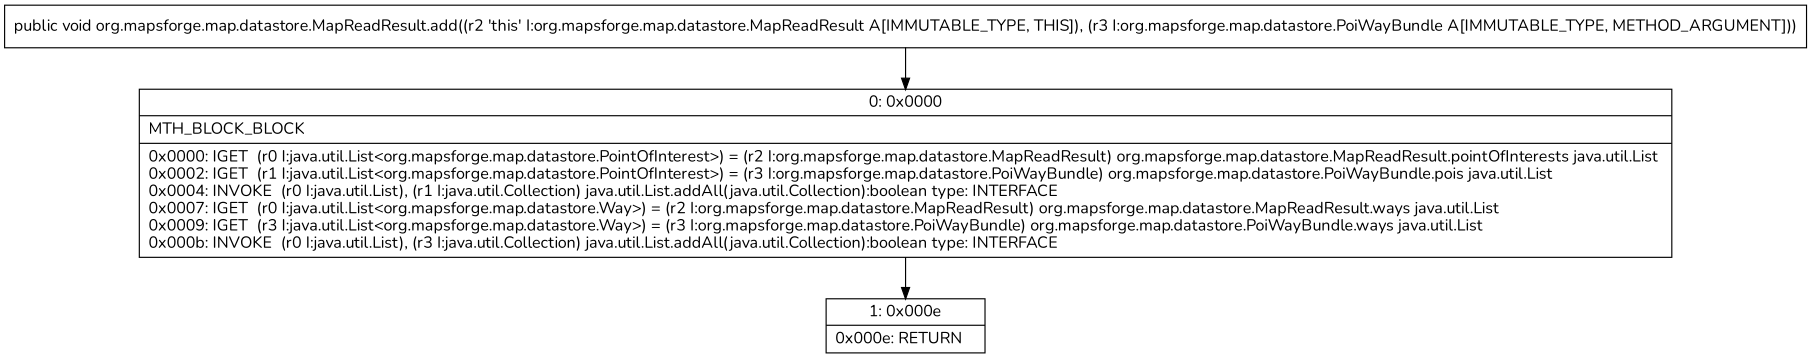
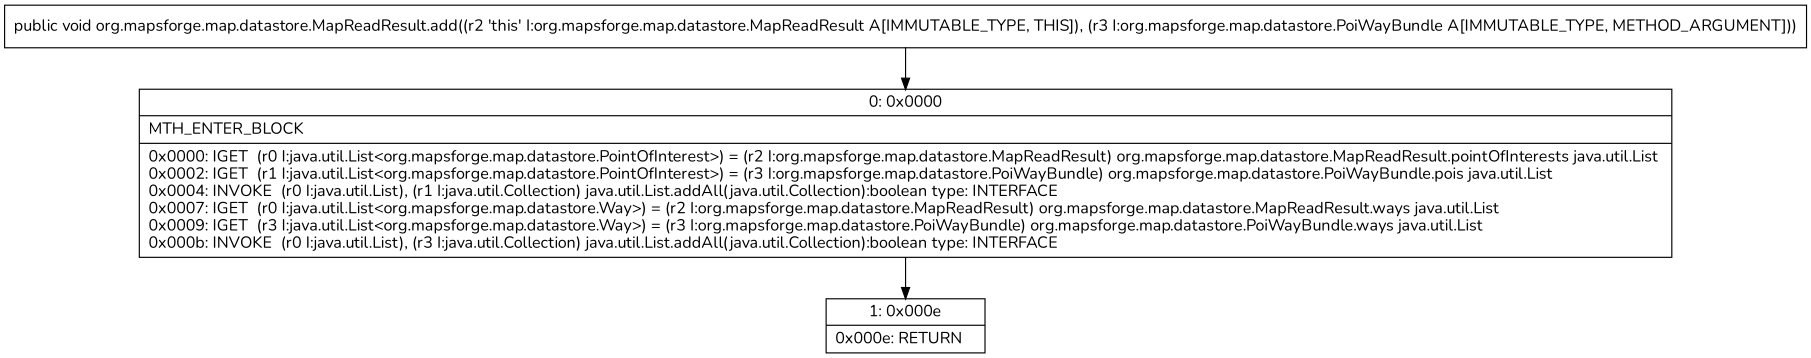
(227, 129) -> (227, 129)
